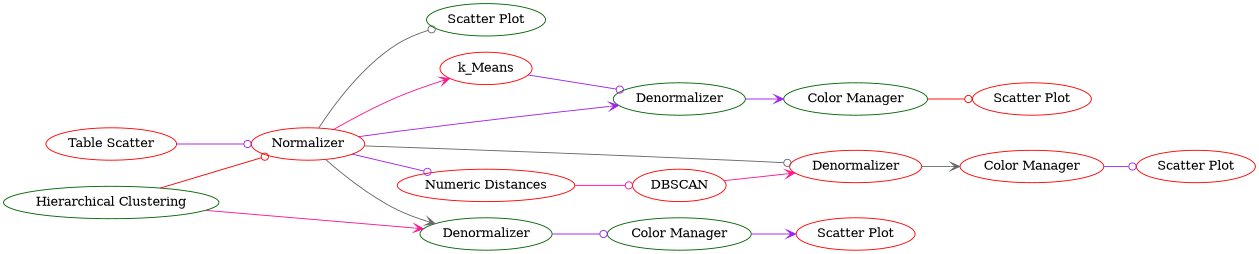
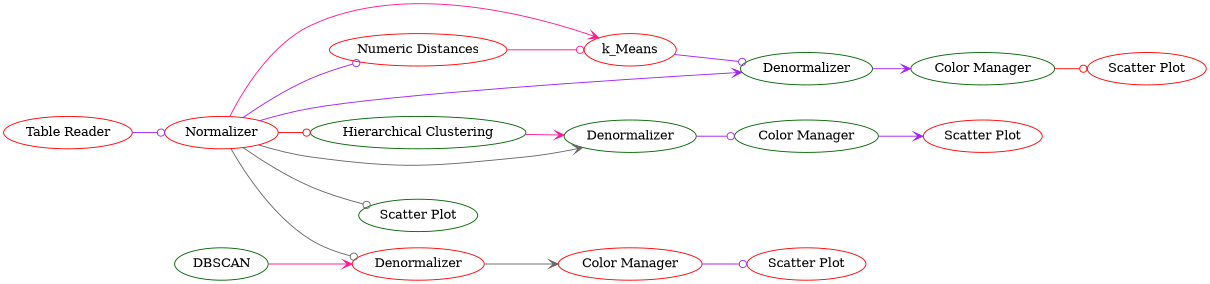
(111, 144) -> (68, 133)
(211, 173) -> (291, 133)
(600, 185) -> (542, 50)
(679, 185) -> (221, 264)
